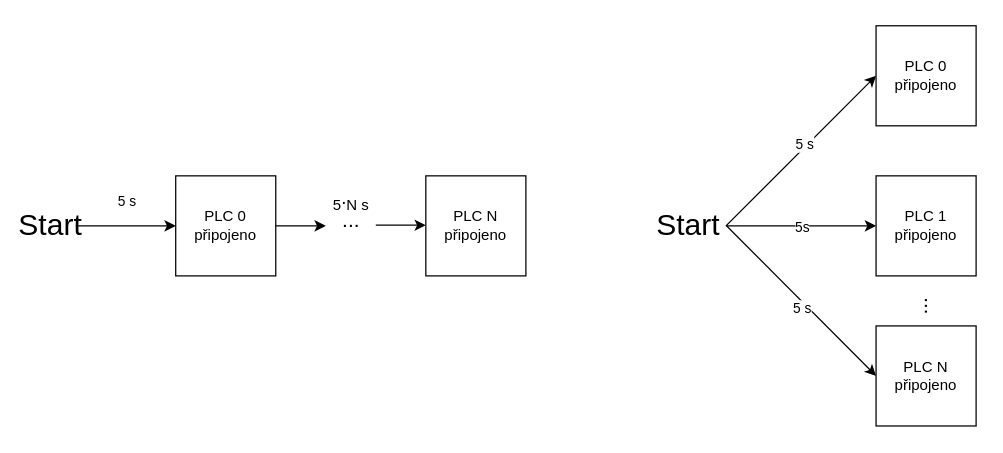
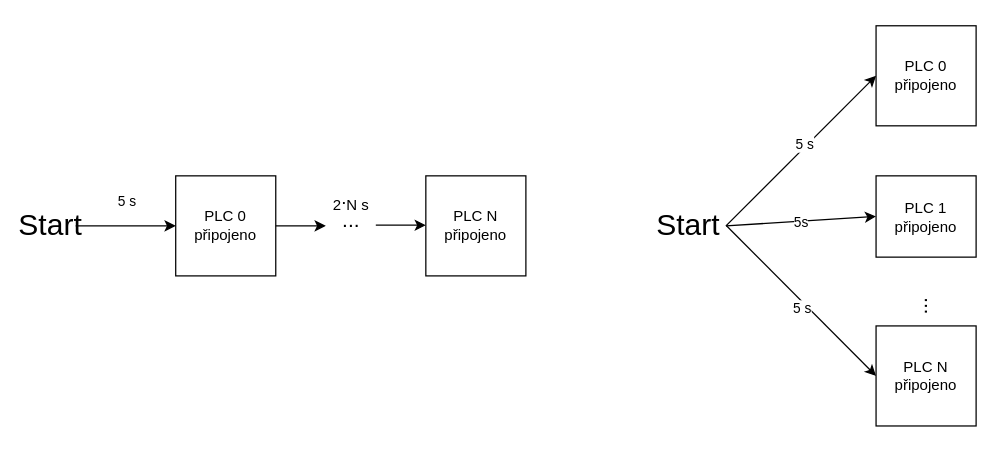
(351, 201) -> (351, 201)
(926, 226) -> (926, 216)
